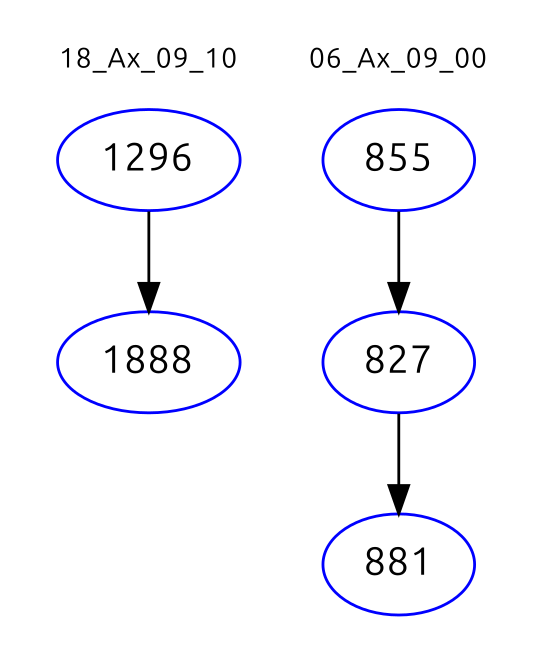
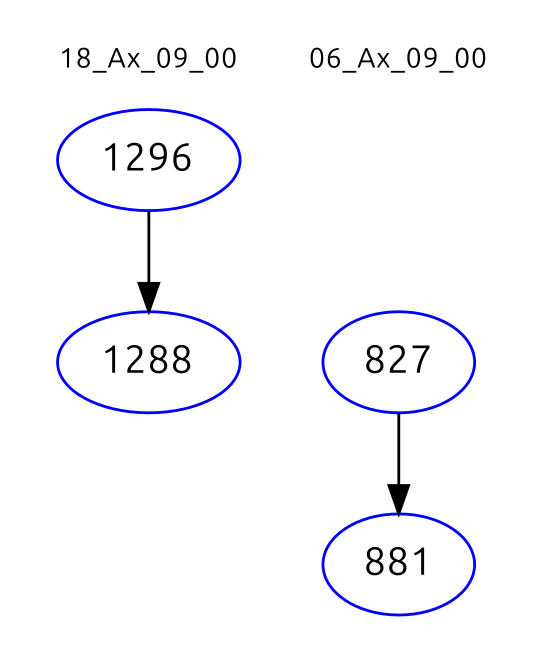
(149, 60) -> (149, 60)
(399, 160) -> none
(149, 362) -> (149, 362)
